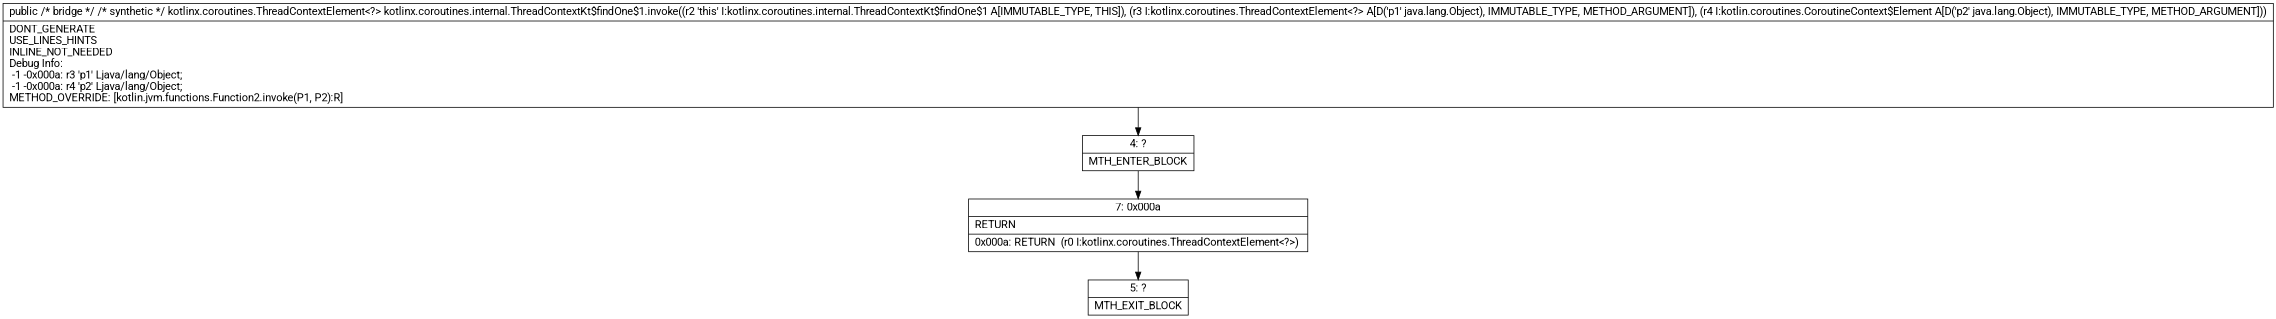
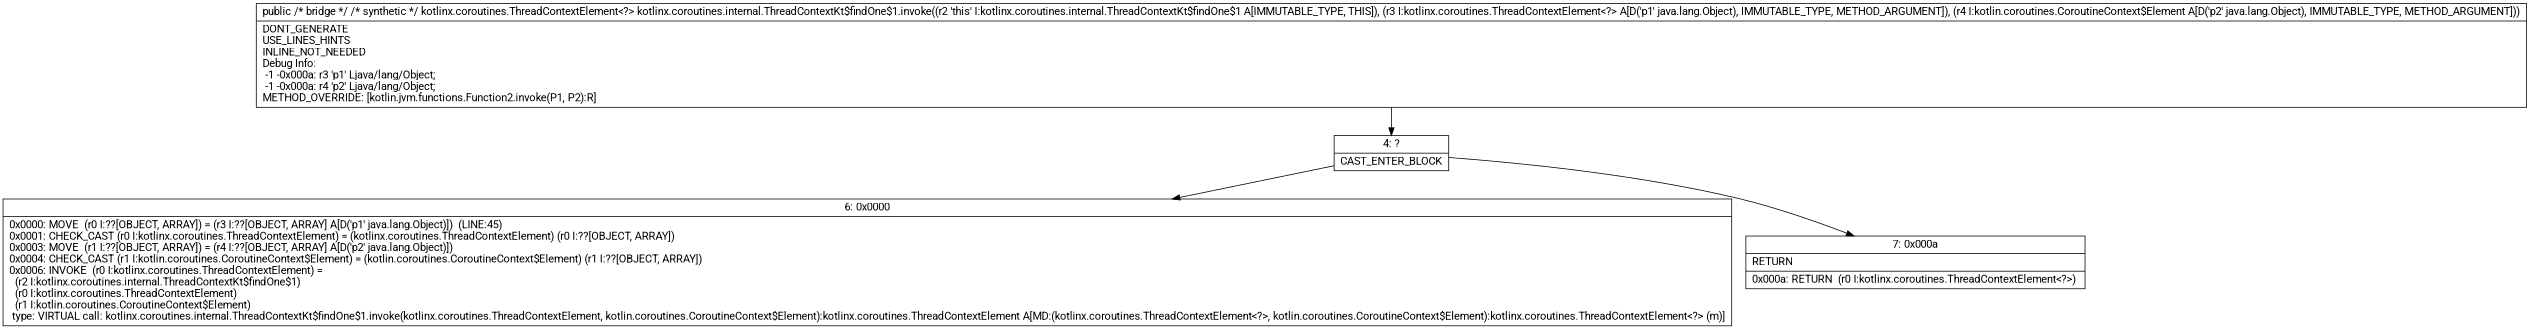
(1138, 162) -> (1391, 162)
none -> (867, 262)
(1138, 298) -> none
